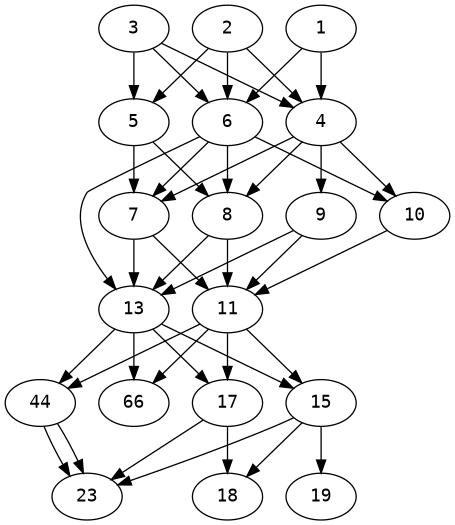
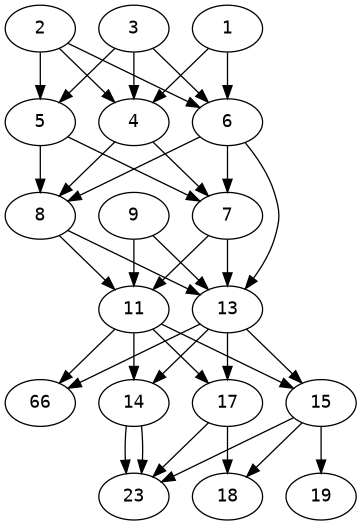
(321, 160) -> none
(415, 216) -> none
(40, 403) -> (134, 403)
